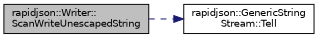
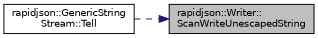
(161, 19) -> (147, 19)
